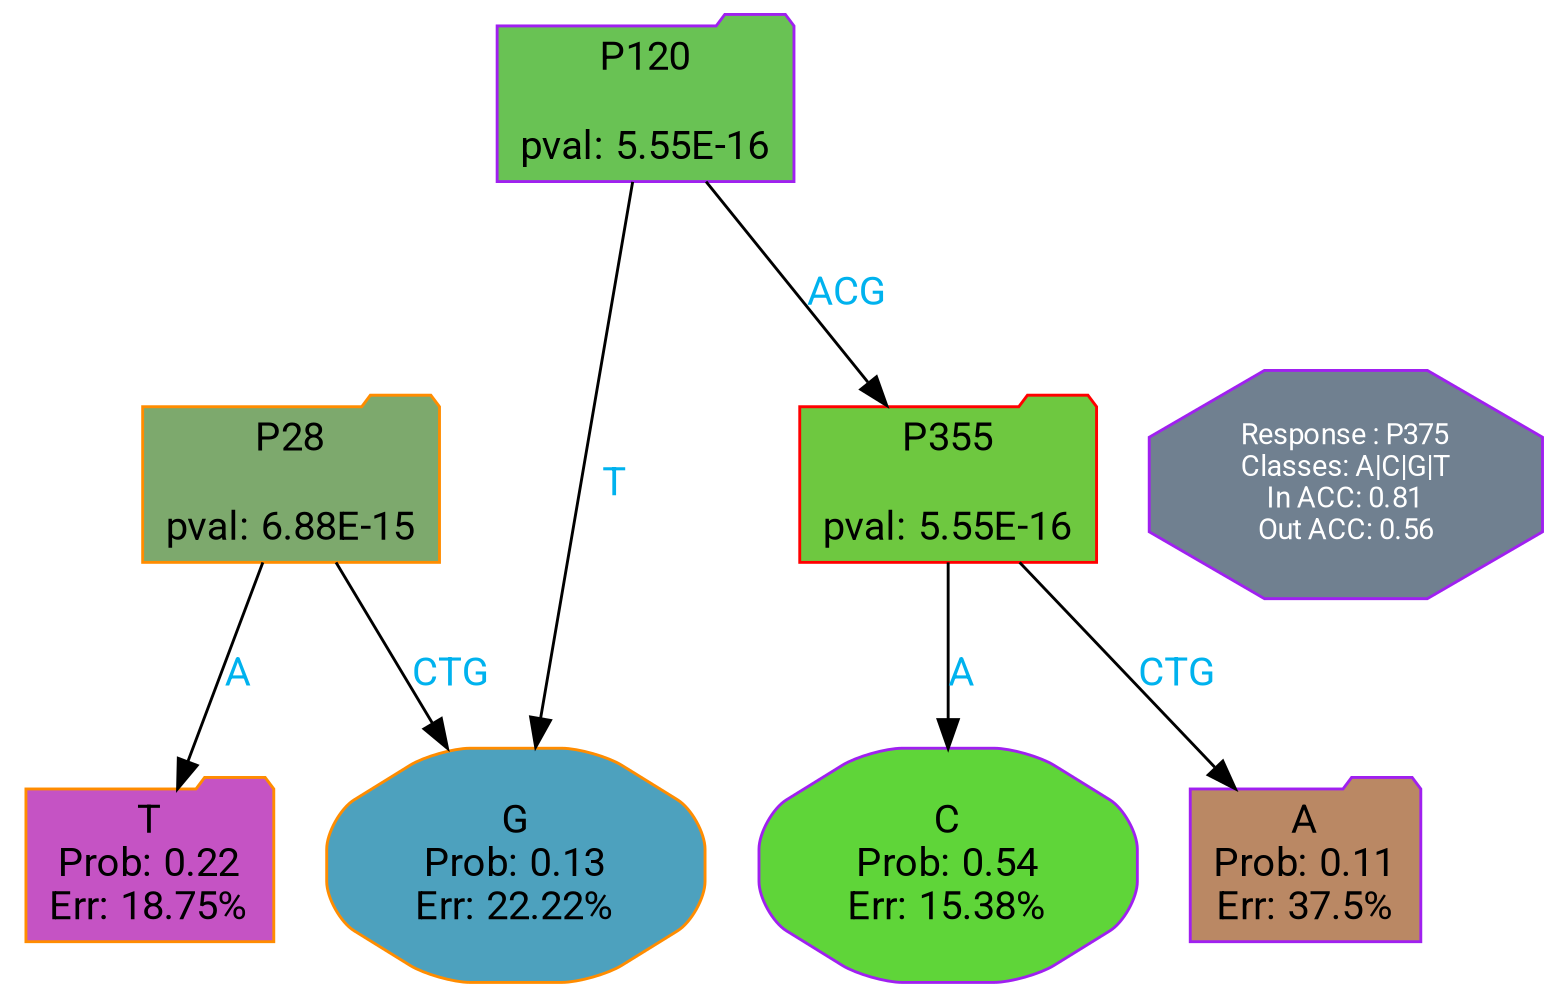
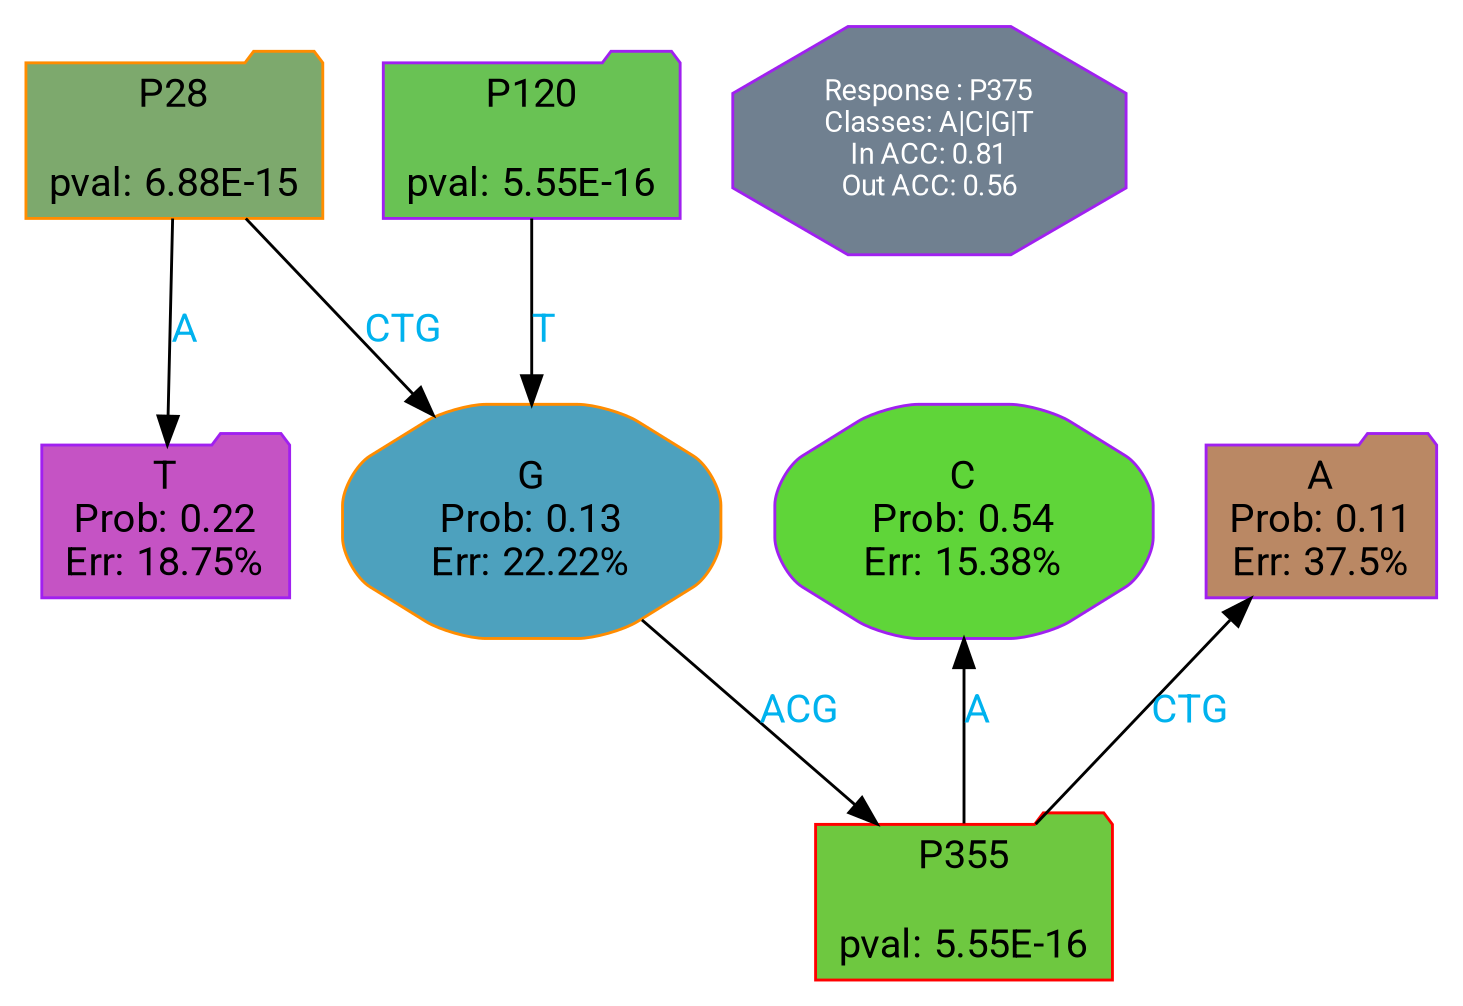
(787, 282) -> (748, 712)
(150, 865) -> (166, 521)
